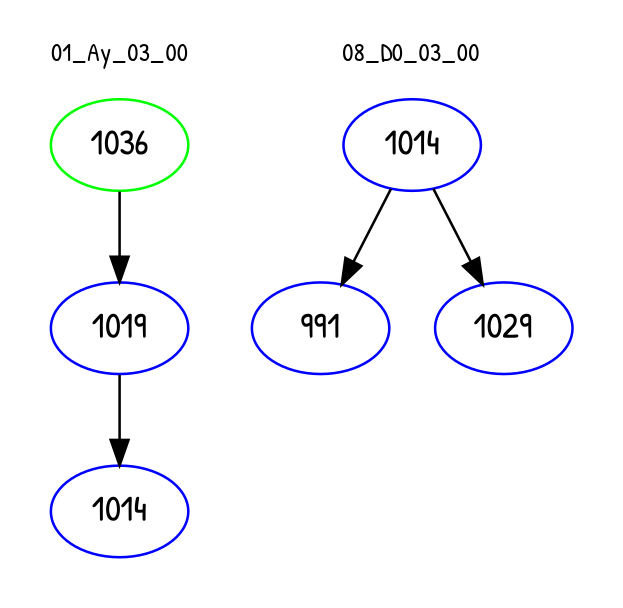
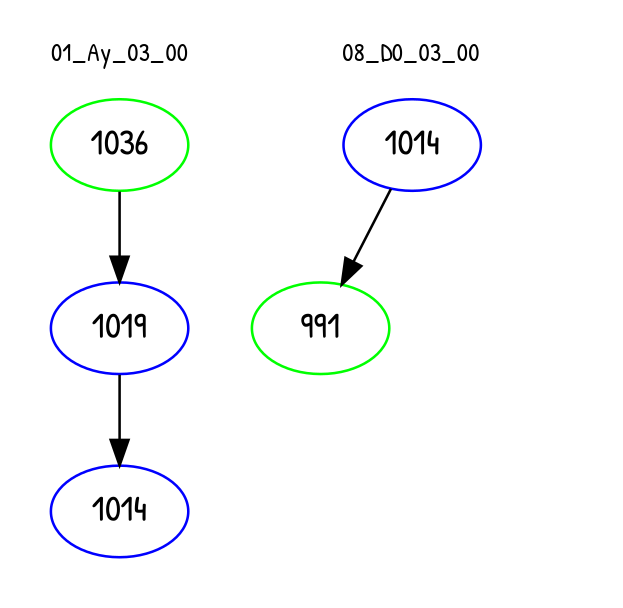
(321, 328) -> (321, 328)
(504, 328) -> none
